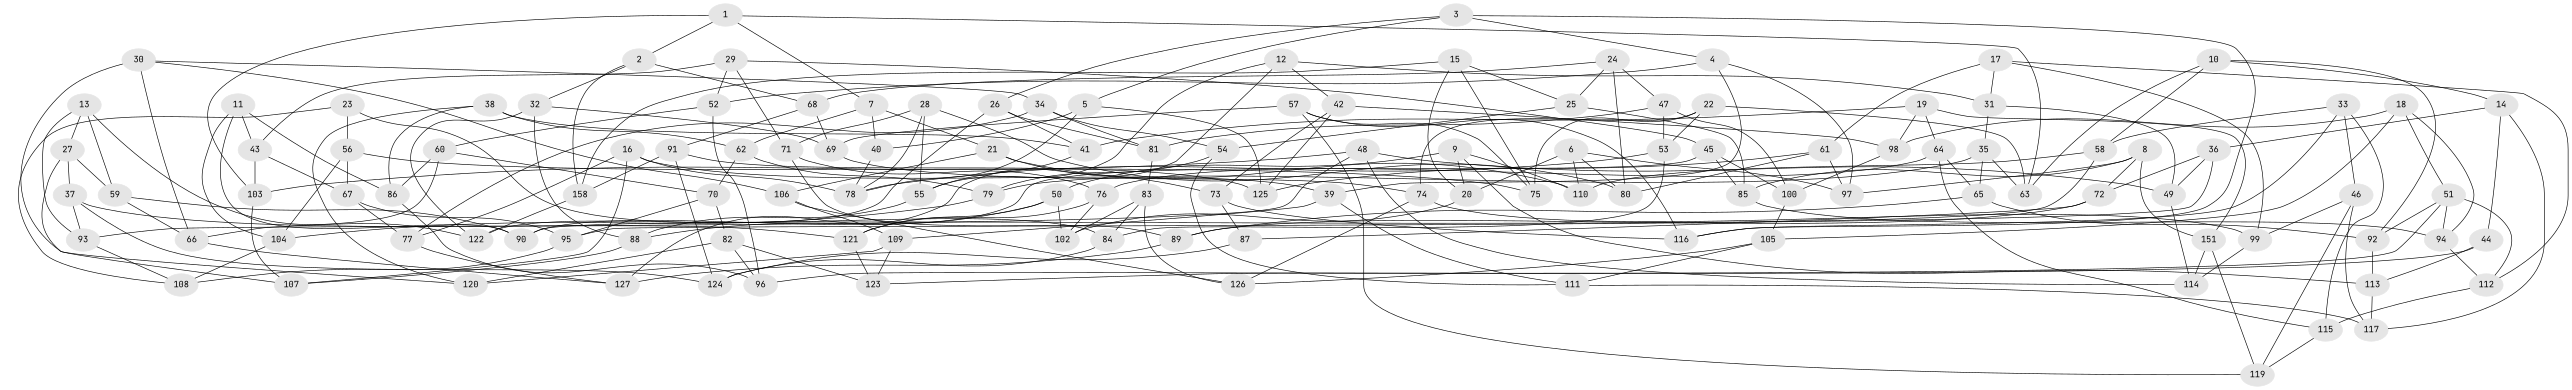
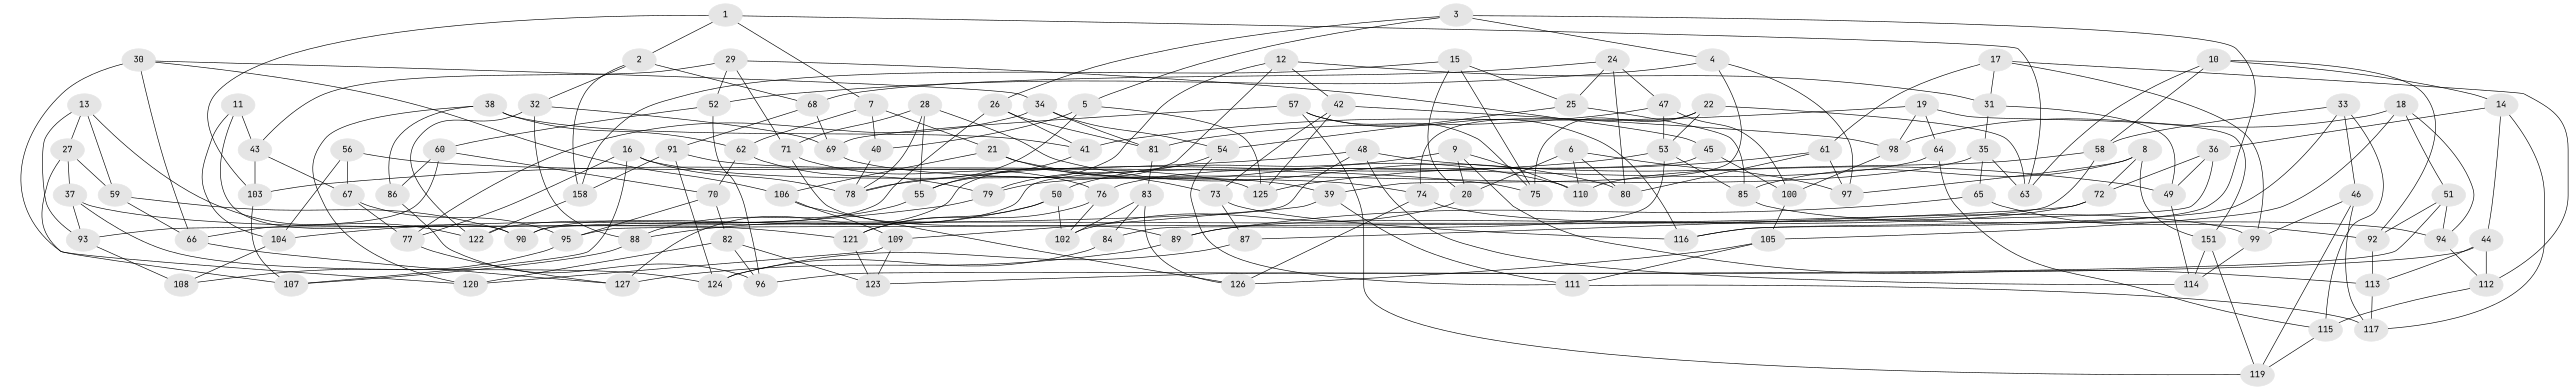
(348, 105) -> none
(309, 152) -> none
(1726, 172) -> (1703, 172)
(1964, 178) -> none
(2508, 228) -> (2486, 263)
